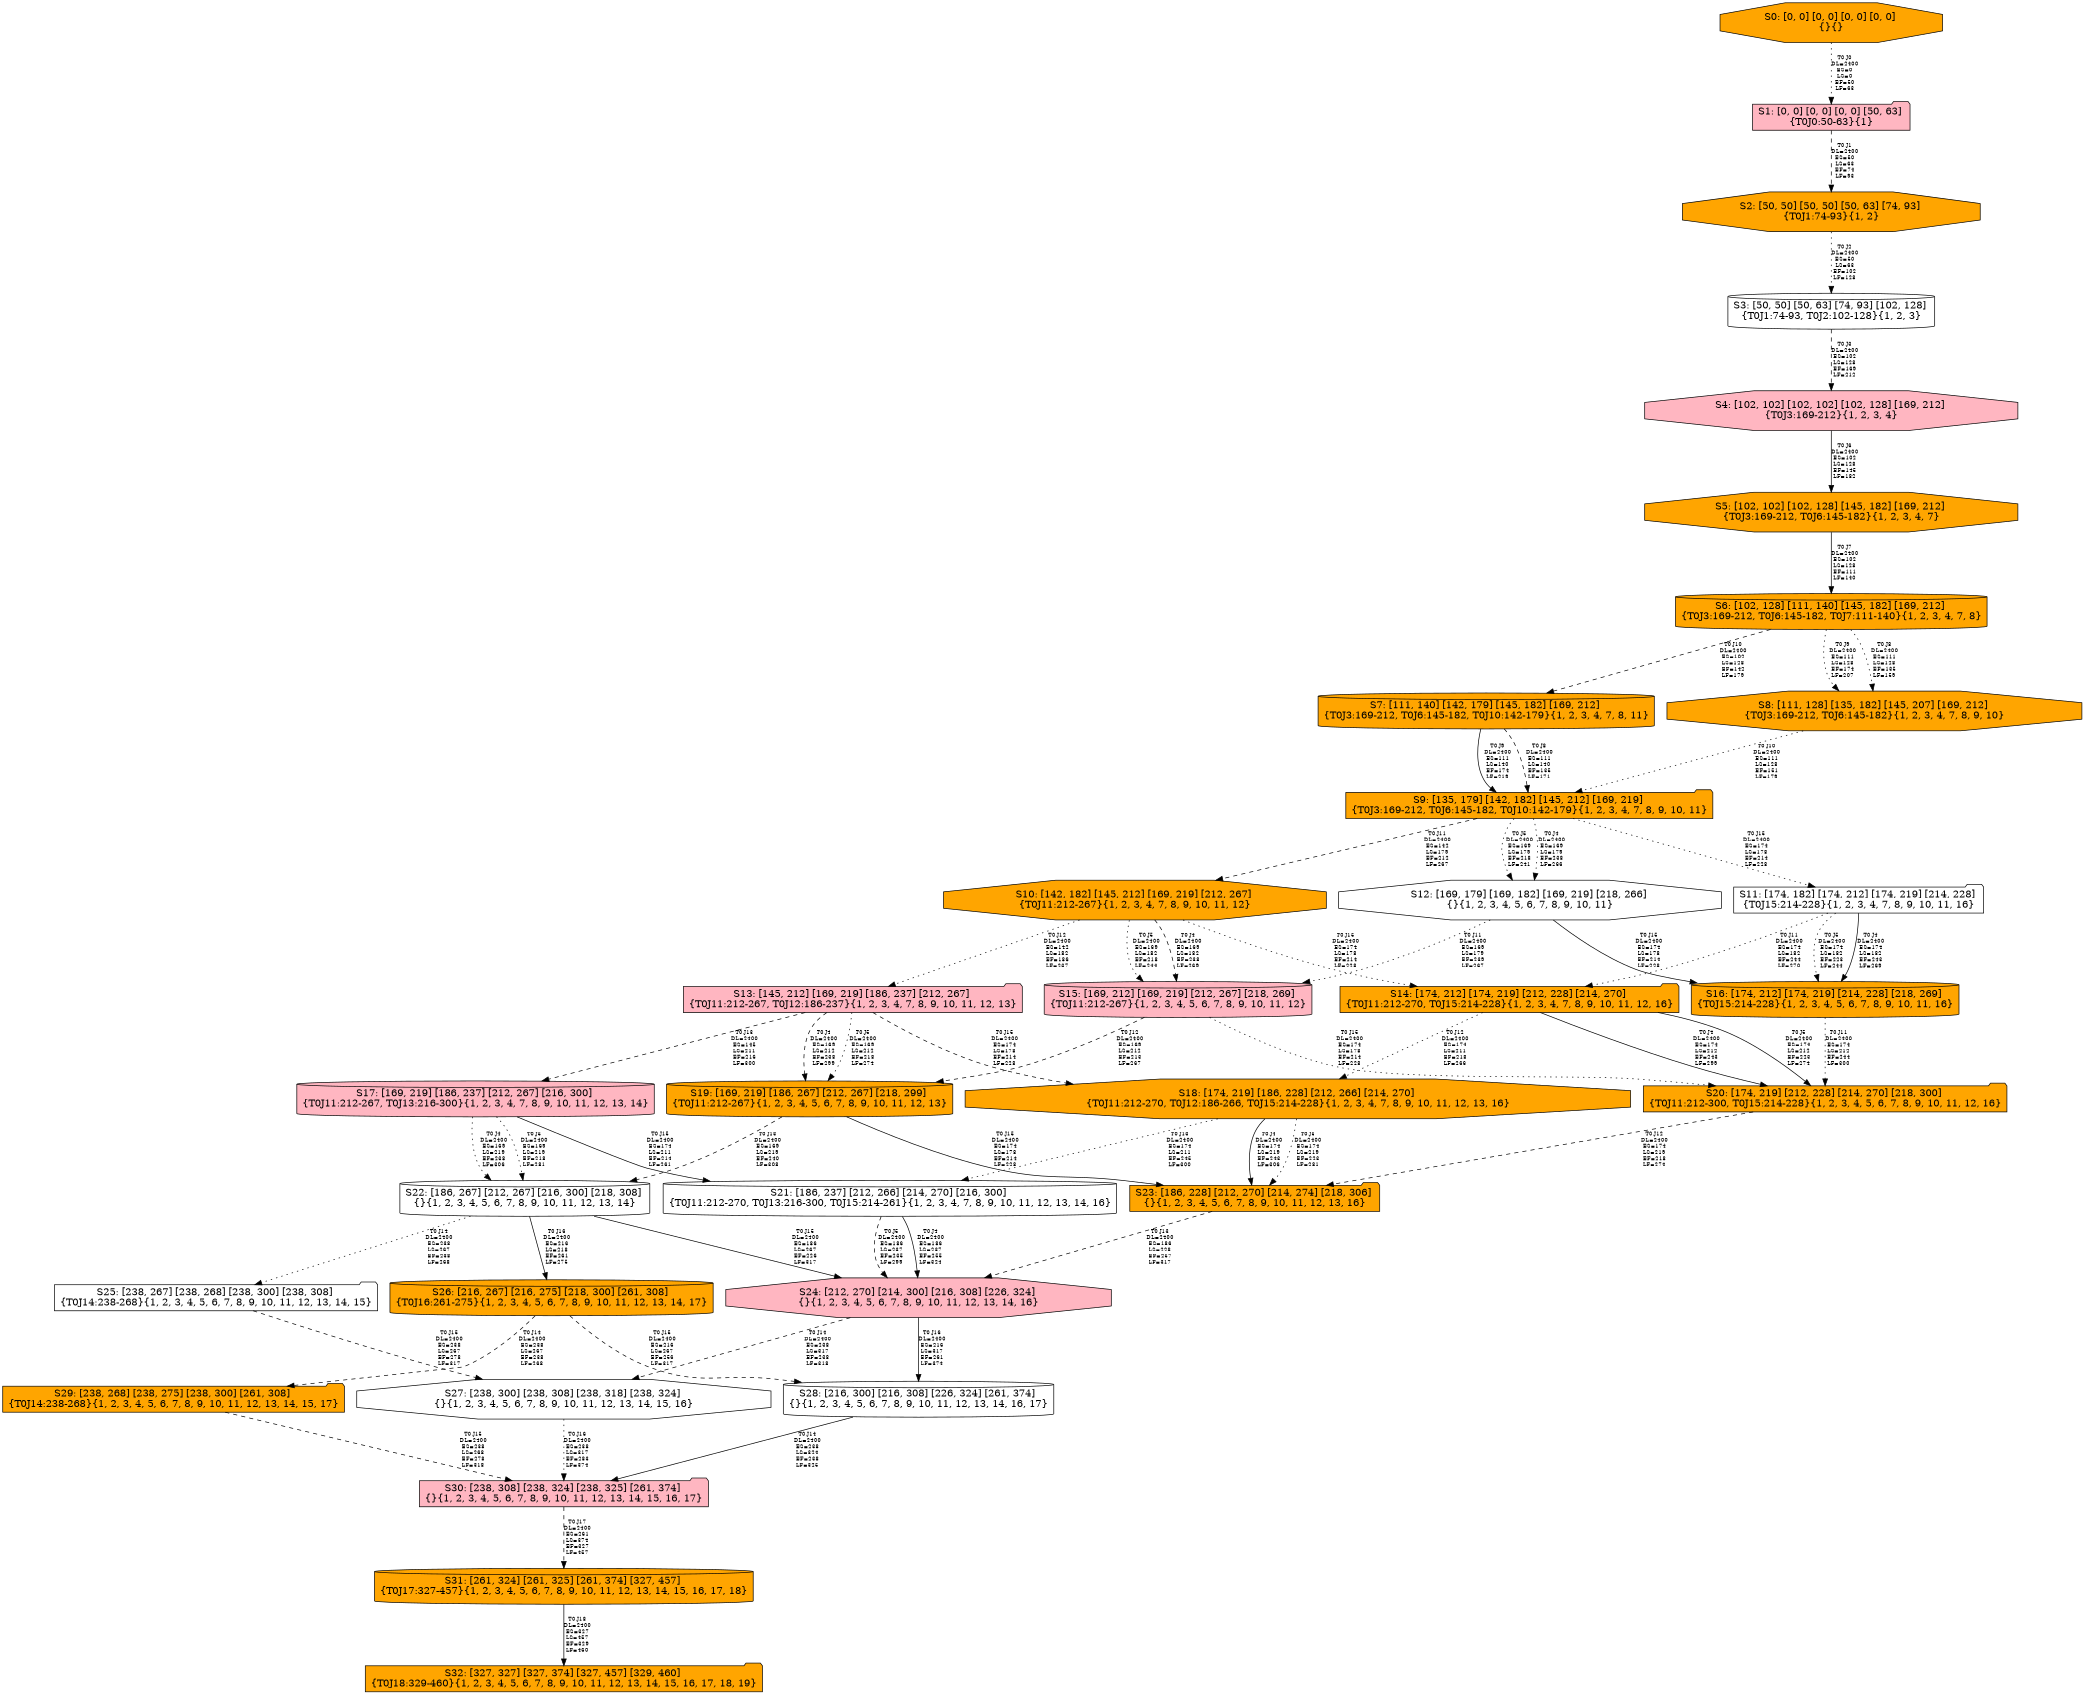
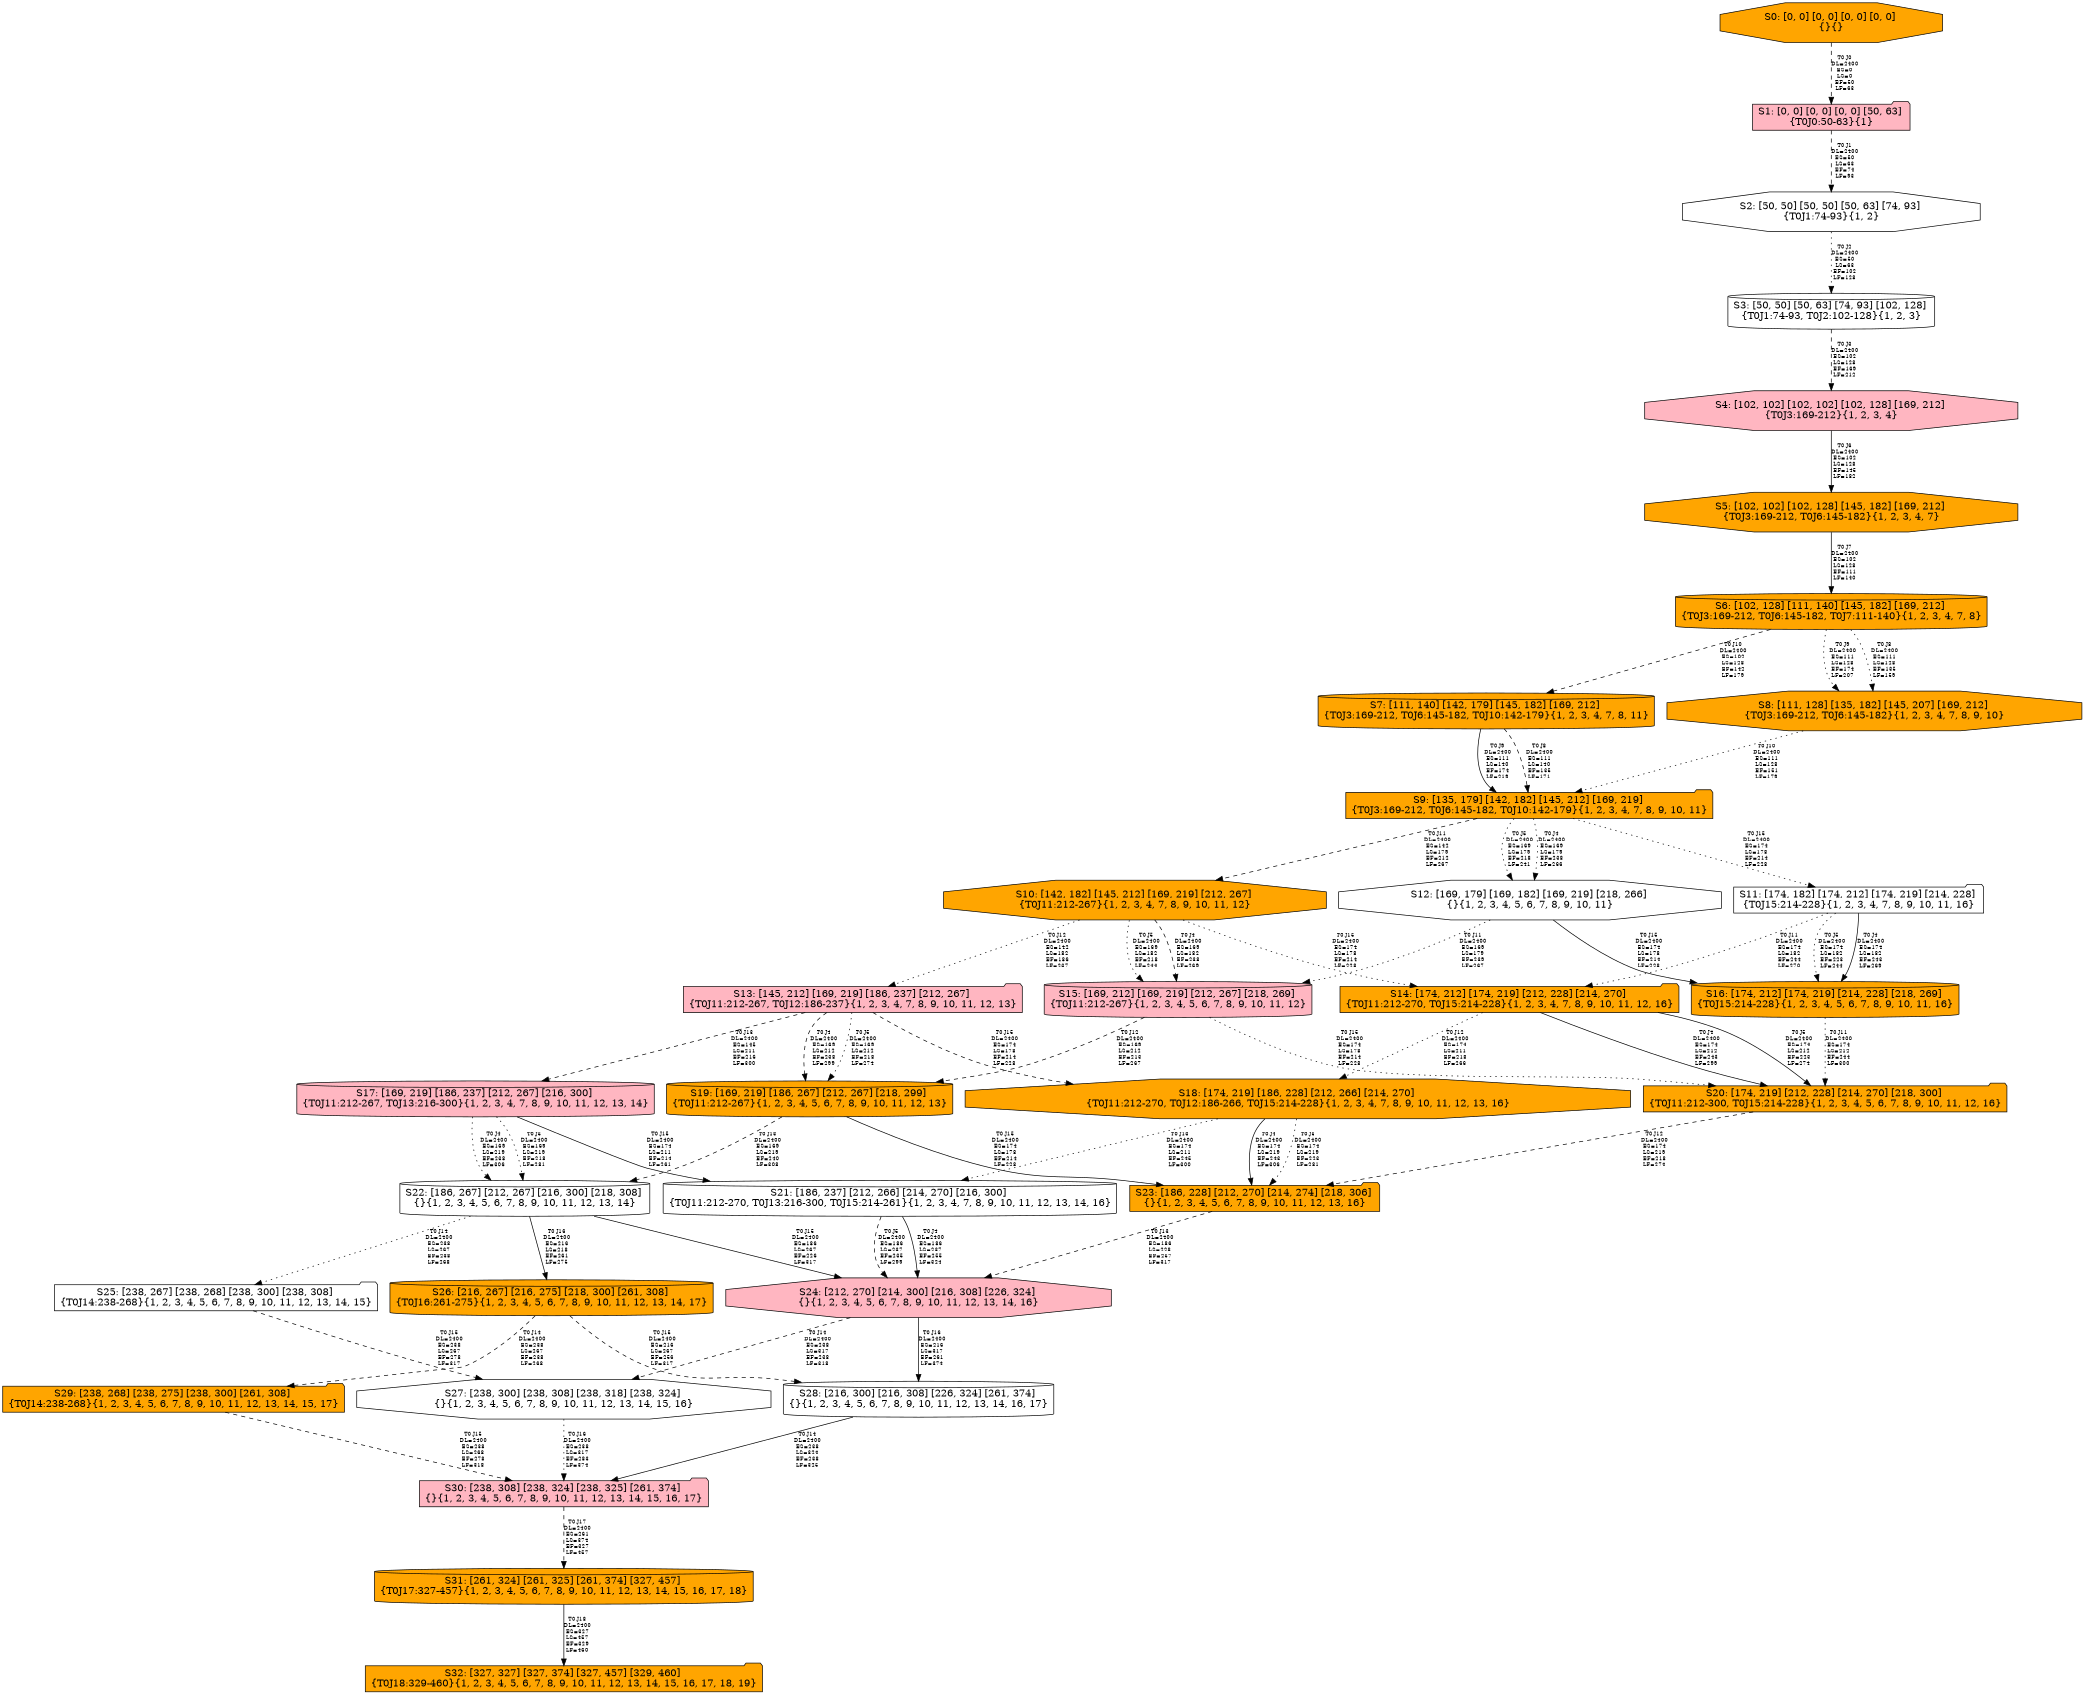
(1831, 70) -> (1831, 70)
(1831, 212) -> (1831, 212)
